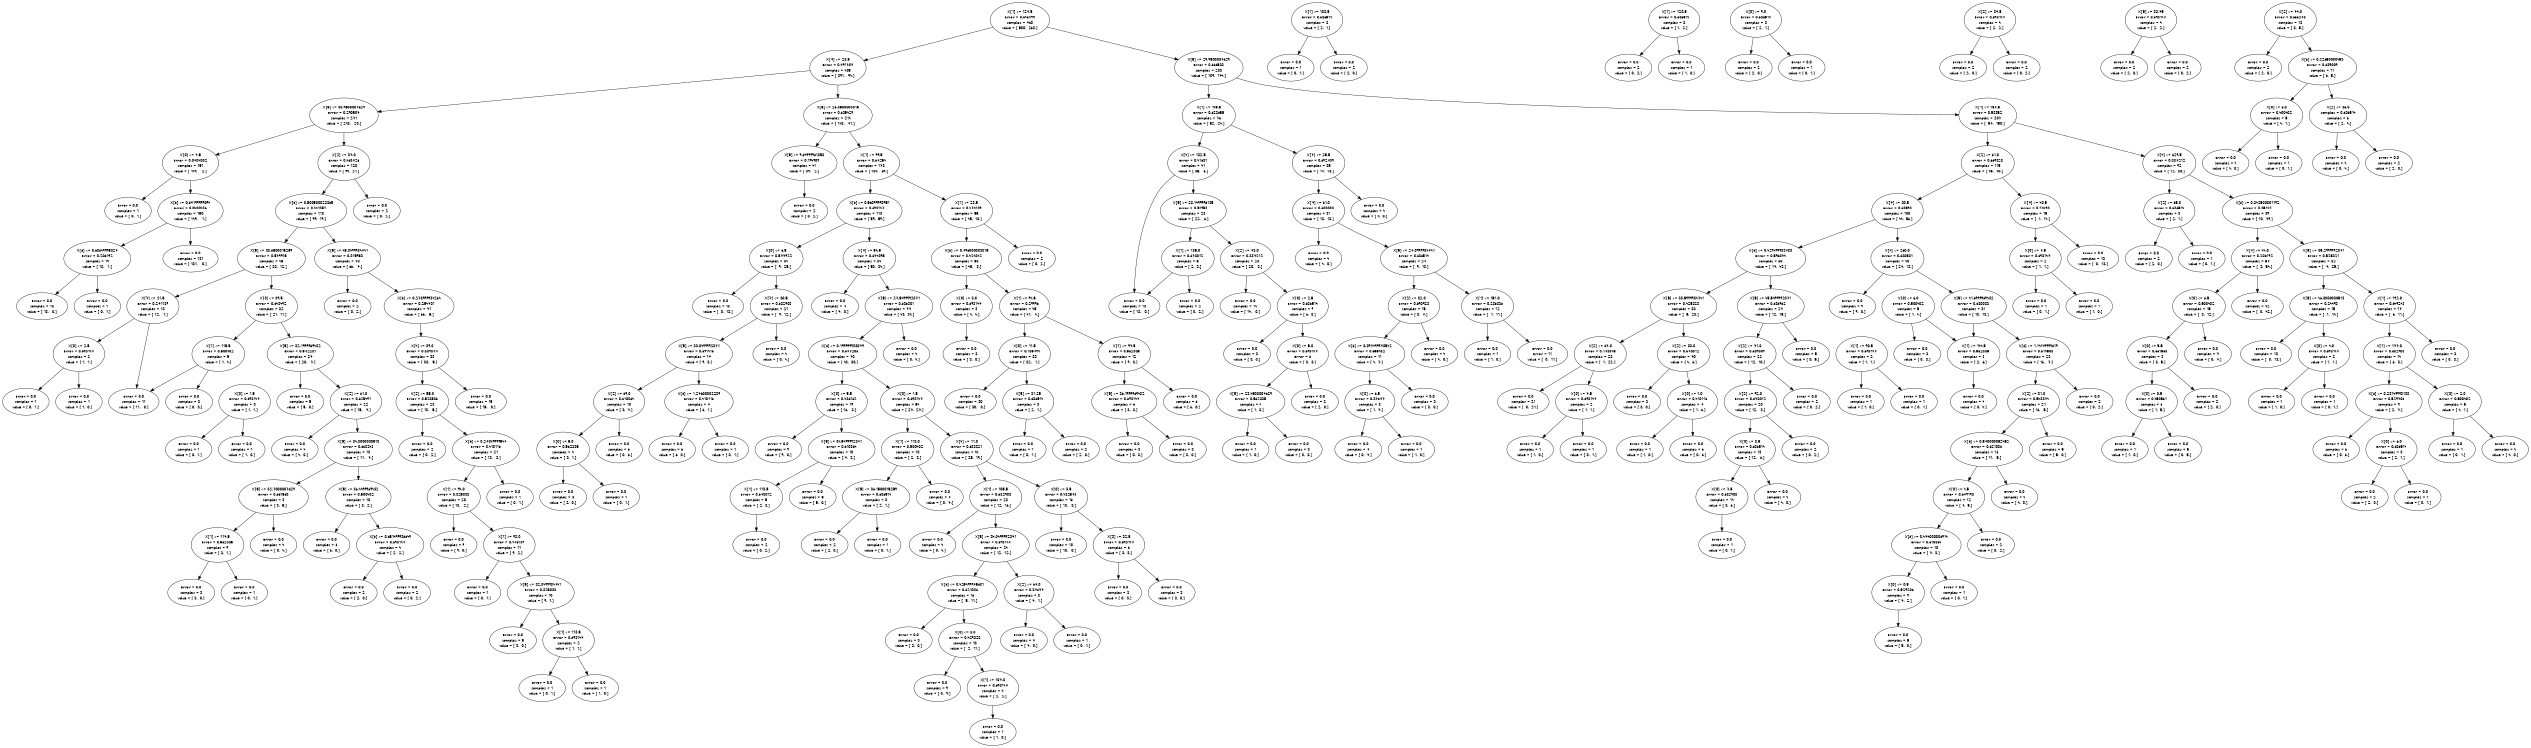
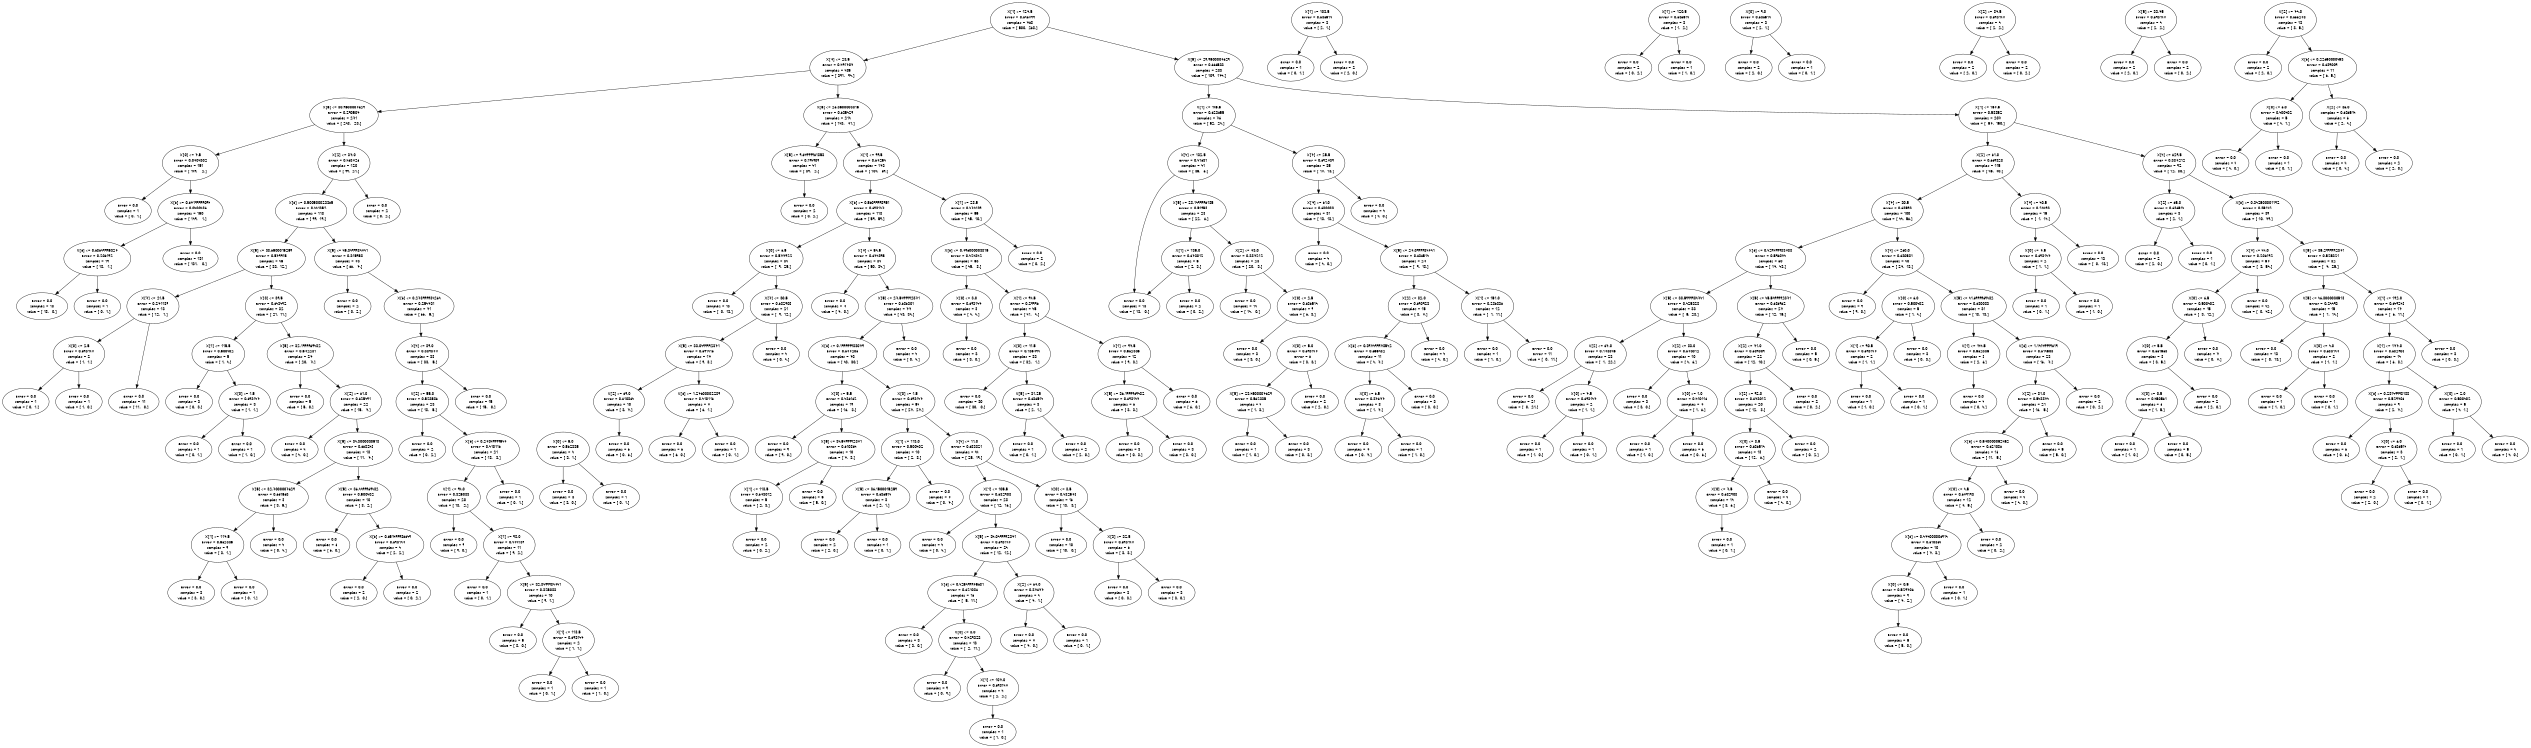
(1303, 328) -> none
(1939, 329) -> (1886, 329)
(1684, 354) -> (1684, 354)
(2324, 354) -> (2324, 354)
(2152, 376) -> none
(176, 377) -> (231, 376)
(593, 424) -> none
(509, 545) -> (509, 545)
(1029, 593) -> (1029, 593)
(1898, 593) -> (1898, 593)
